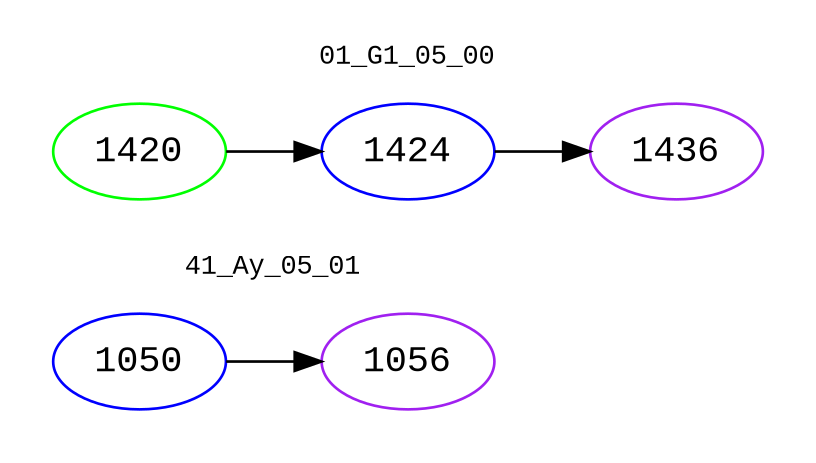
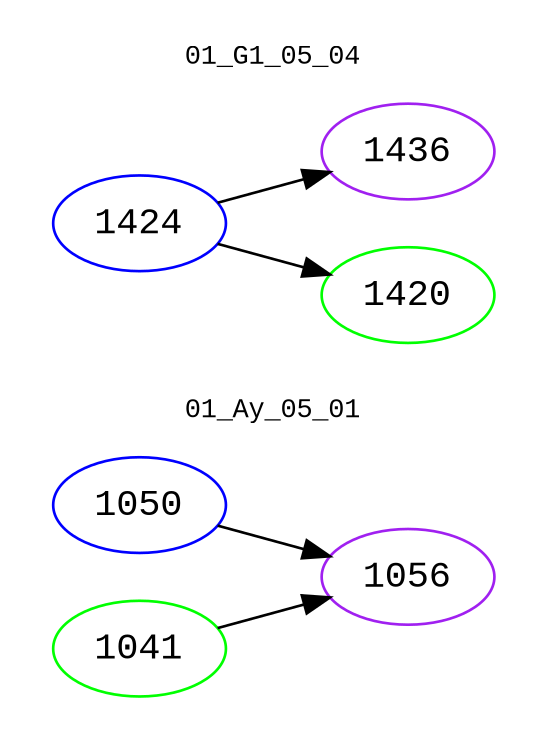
(408, 57) -> (274, 57)
(260, 152) -> (261, 256)
(274, 267) -> (274, 411)
none -> (140, 649)
